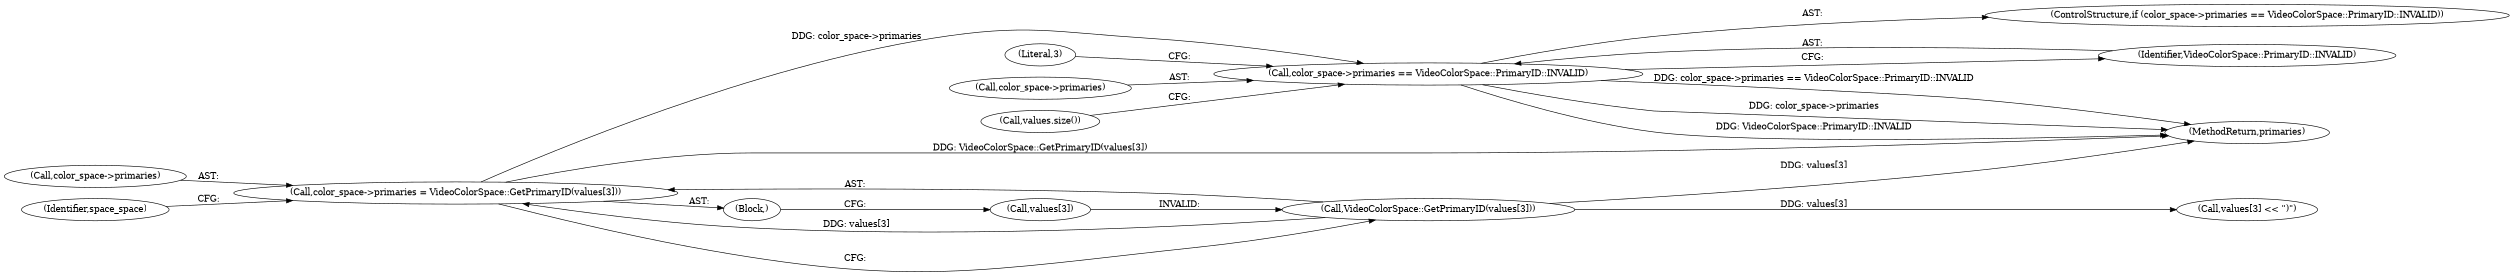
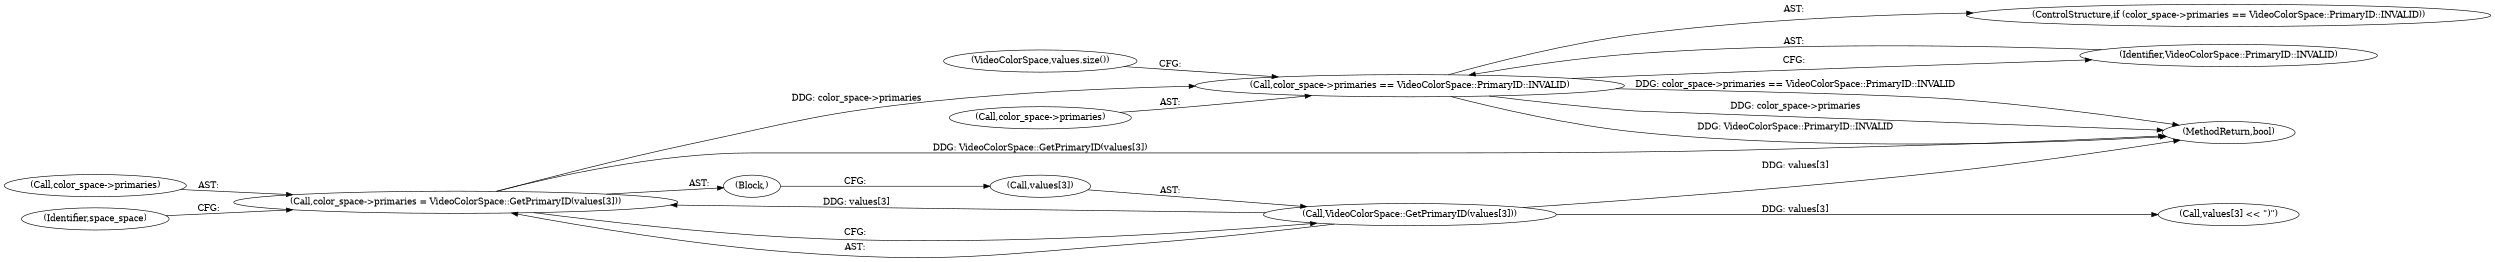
(1040, 55) -> none
(1040, 121) -> (1040, 61)
(2247, 133) -> (2229, 133)
(1181, 205) -> (1172, 191)
